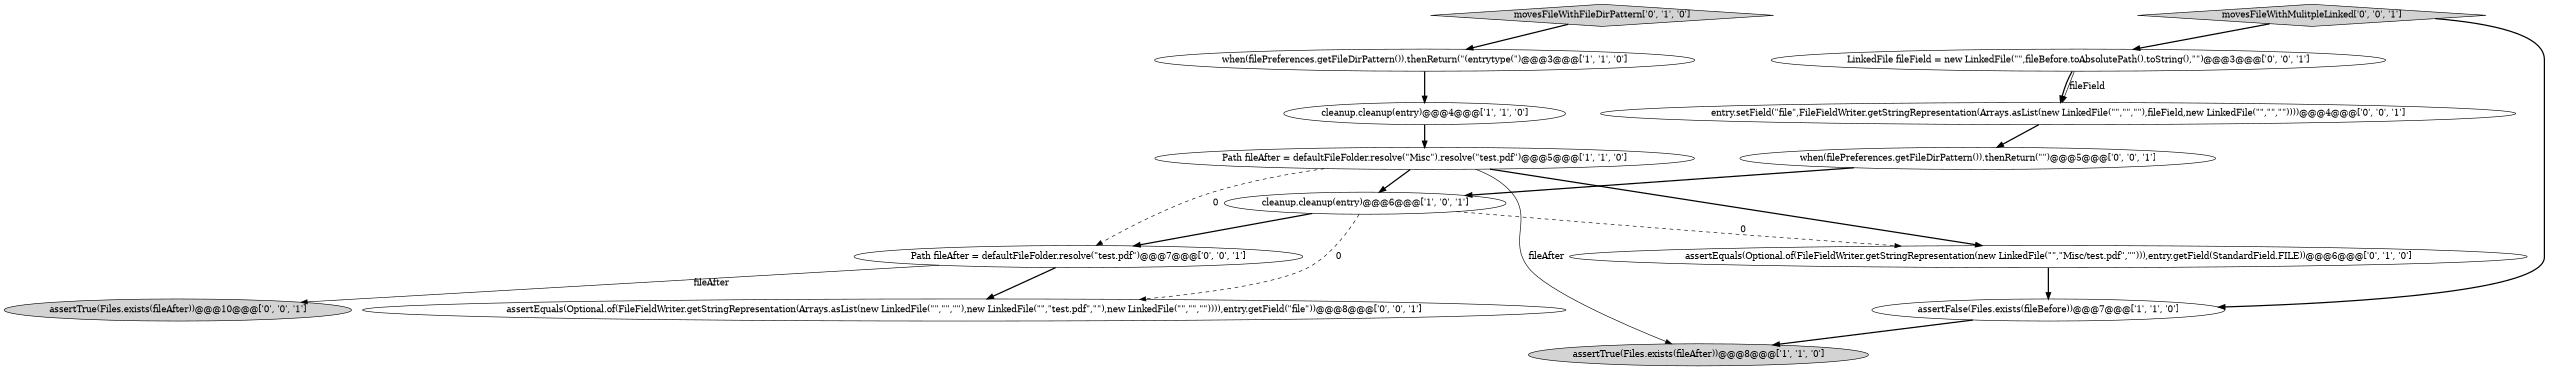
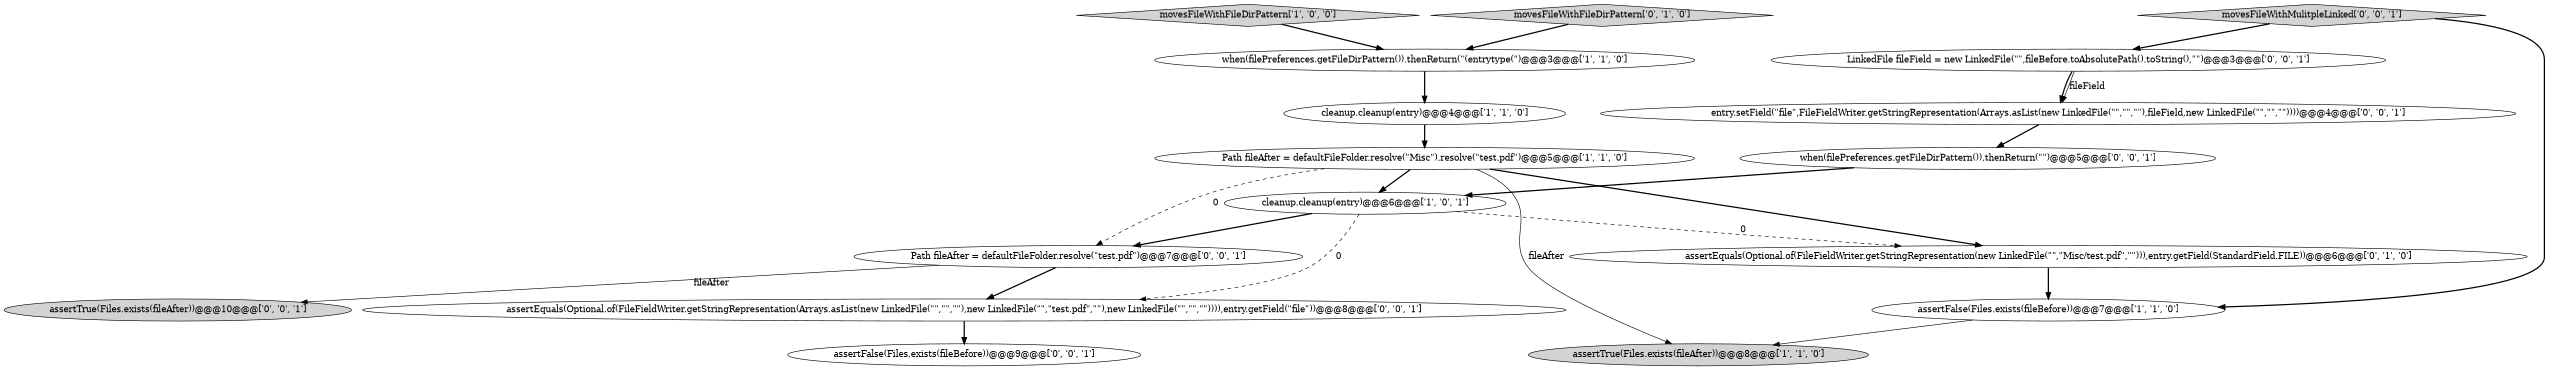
none -> (1248, 15)
(1876, 332) -> (1876, 332)
none -> (964, 355)
